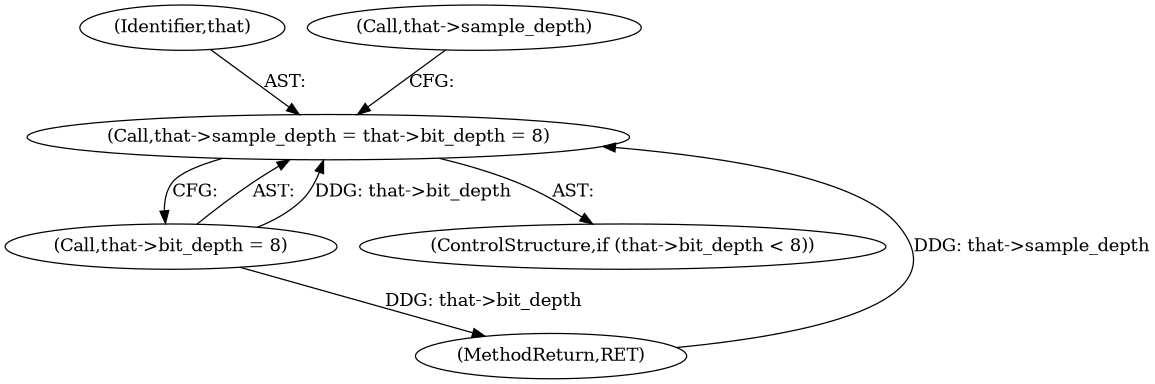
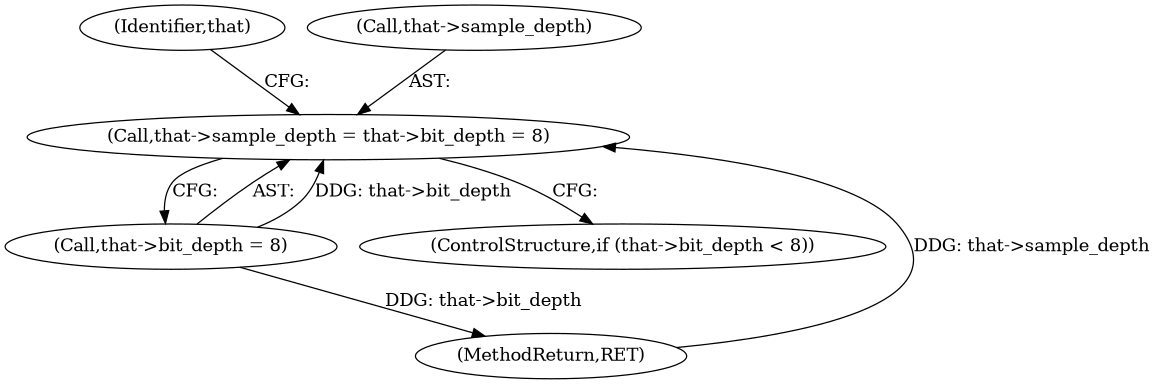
(288, 82) -> (290, 82)
(435, 82) -> (433, 82)
(576, 192) -> (578, 192)
